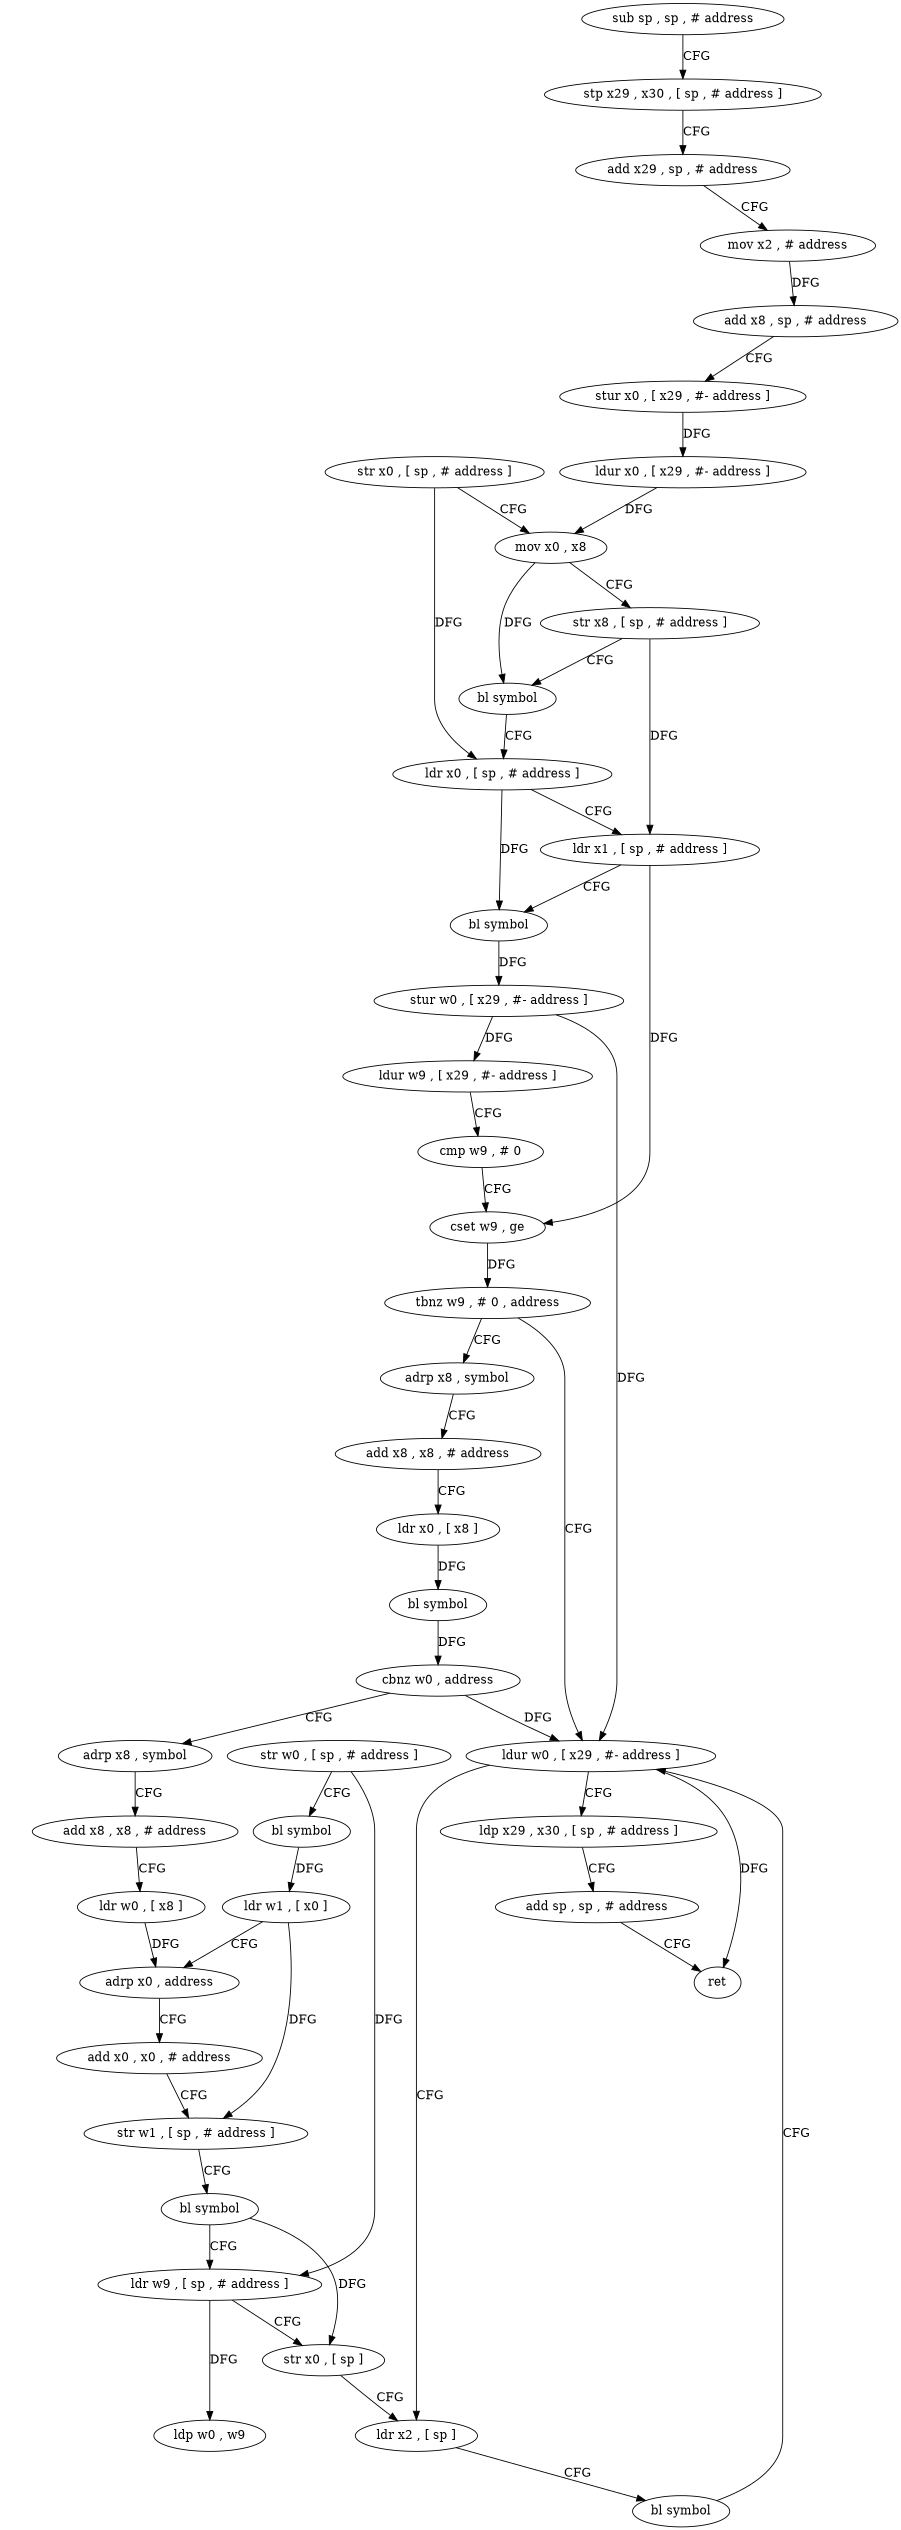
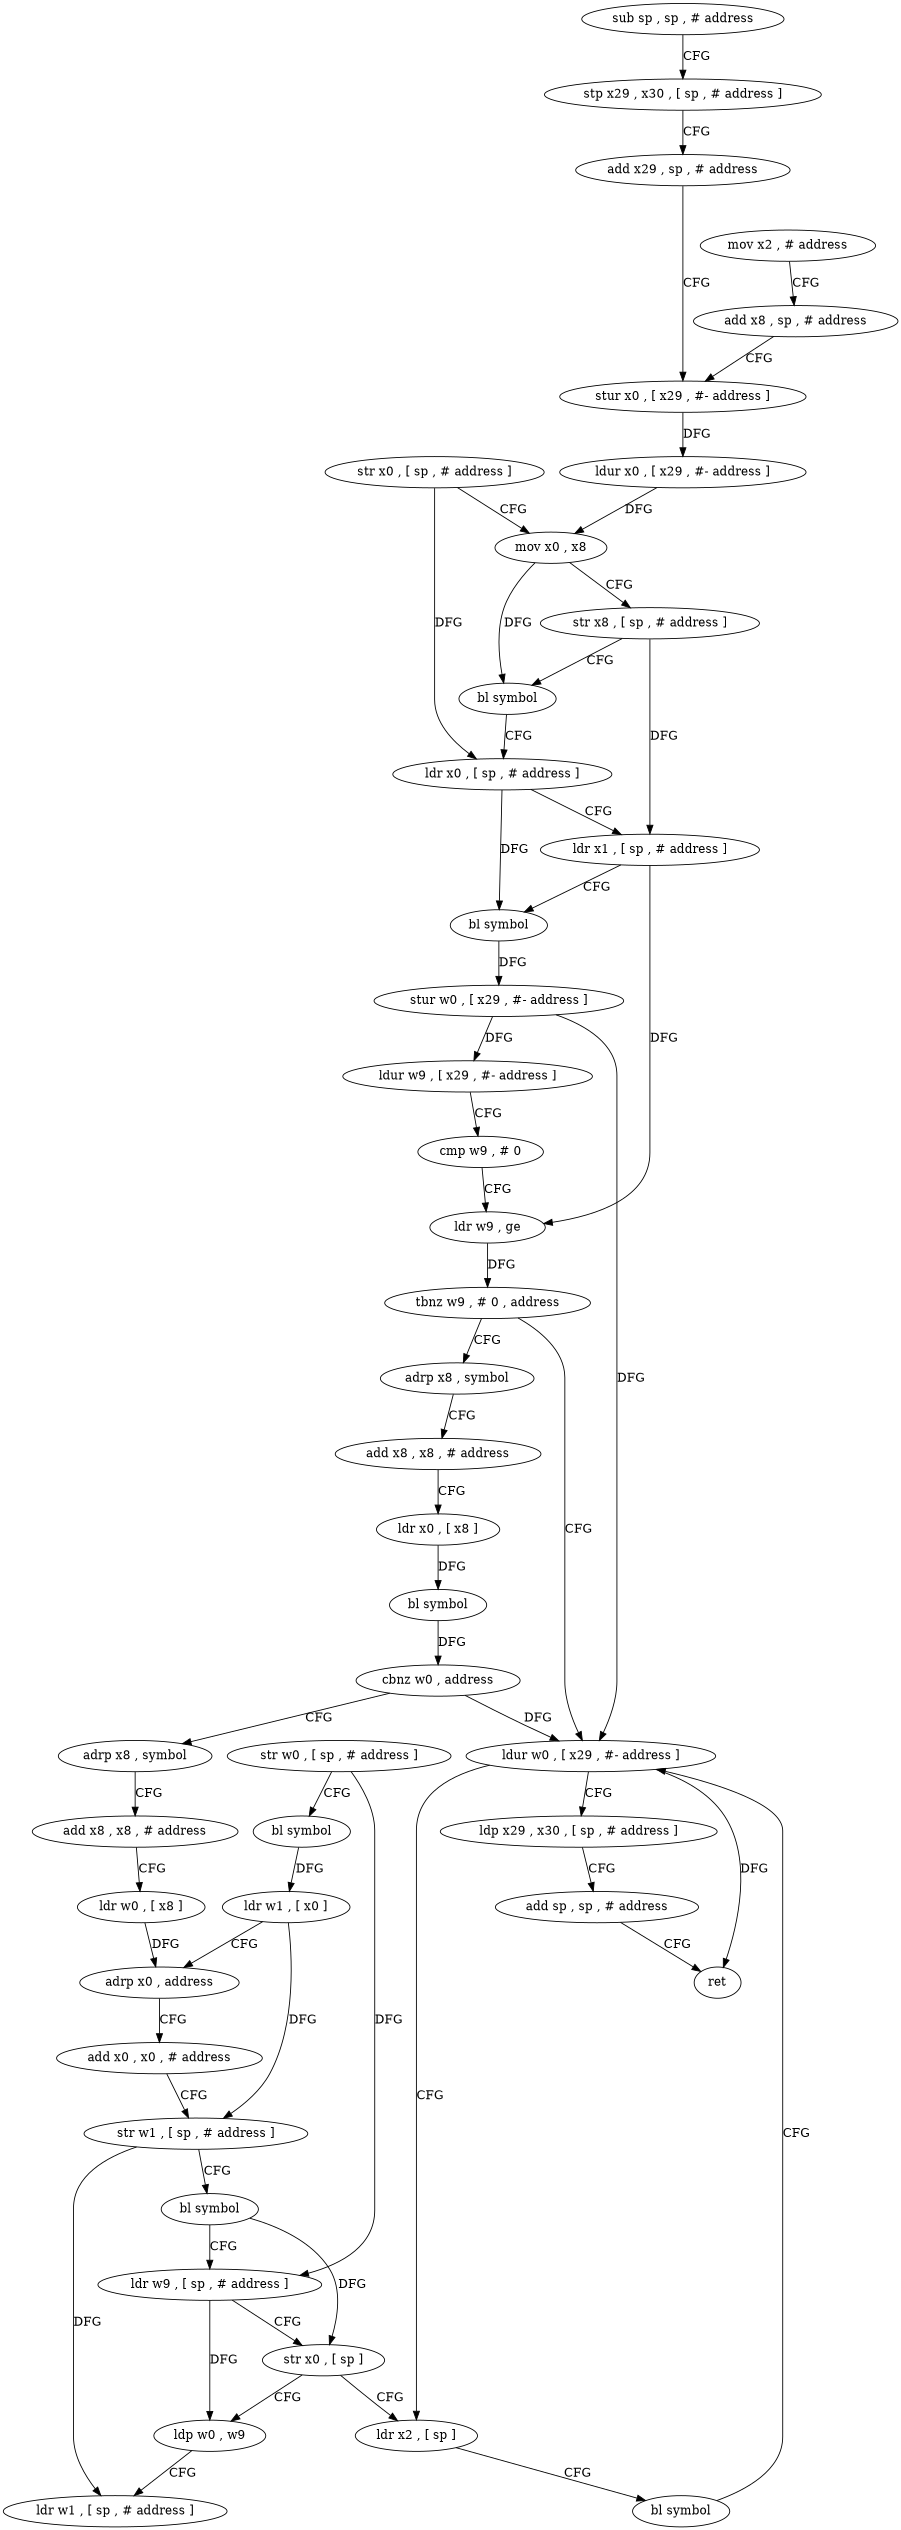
(732, 205) -> (683, 279)
(806, 283) -> (806, 283)
(488, 1227) -> (488, 1227)
none -> (270, 2396)
none -> (115, 2511)
